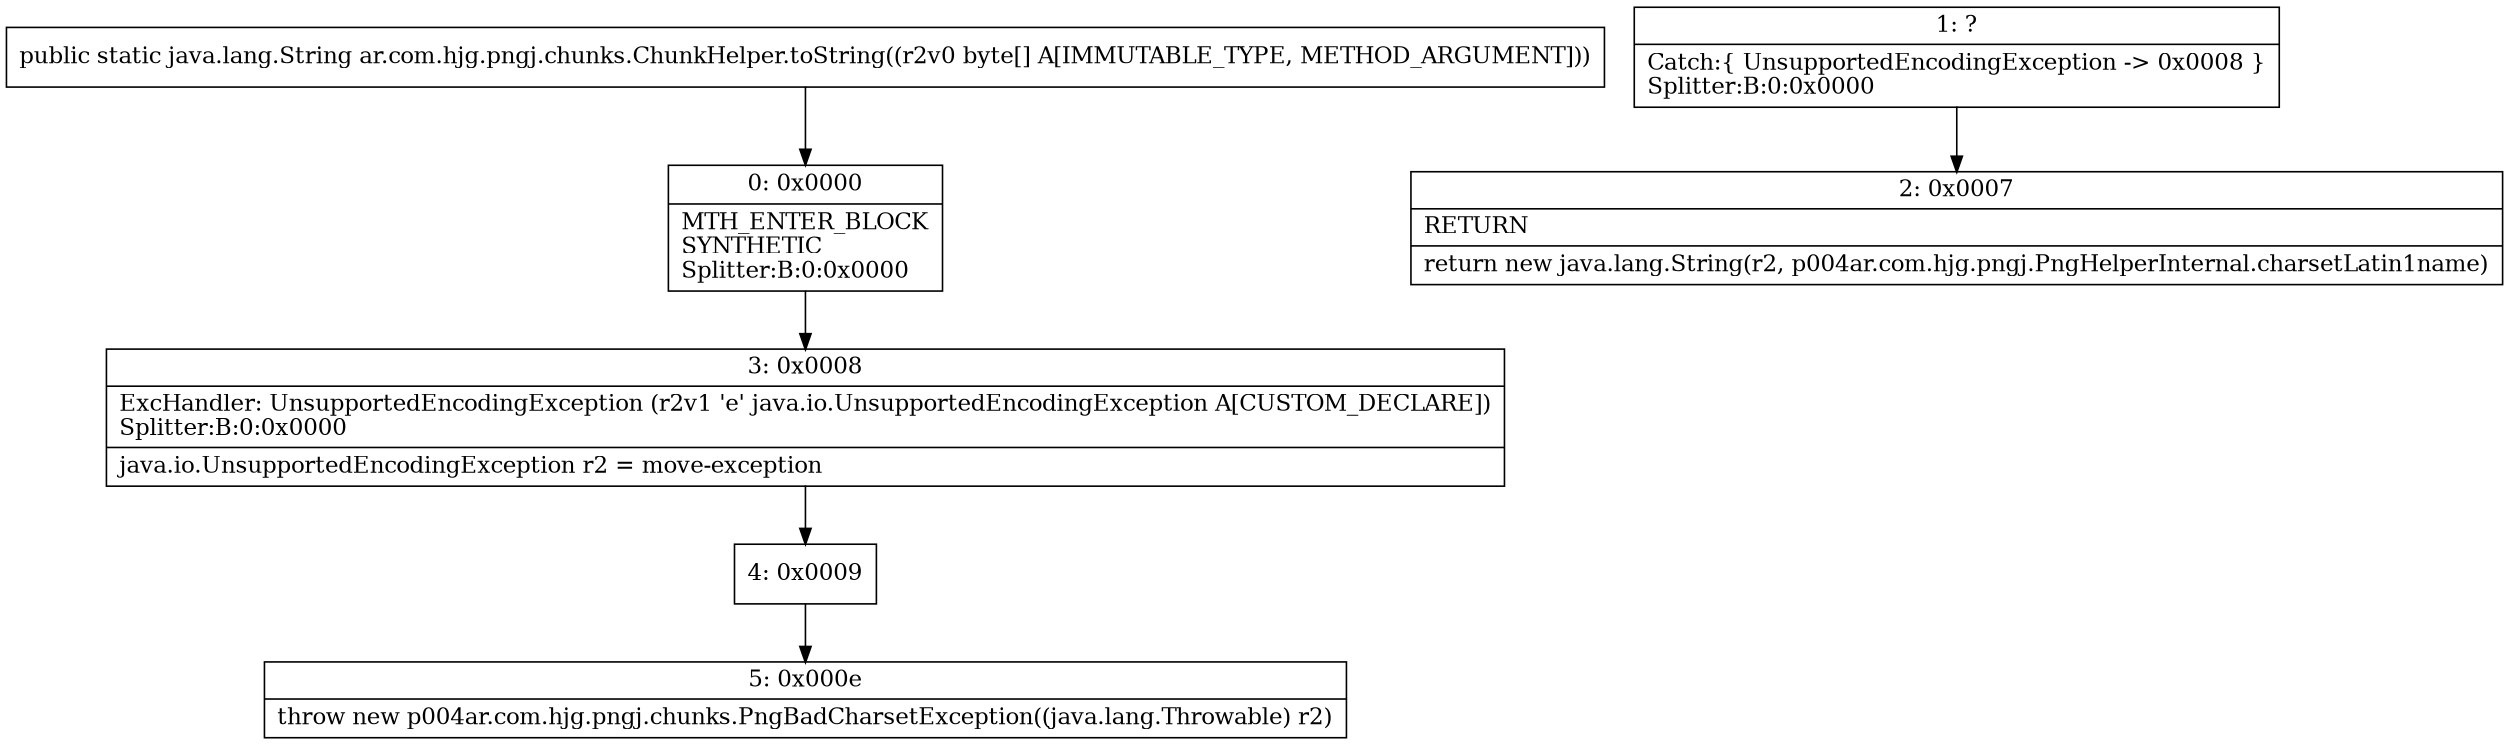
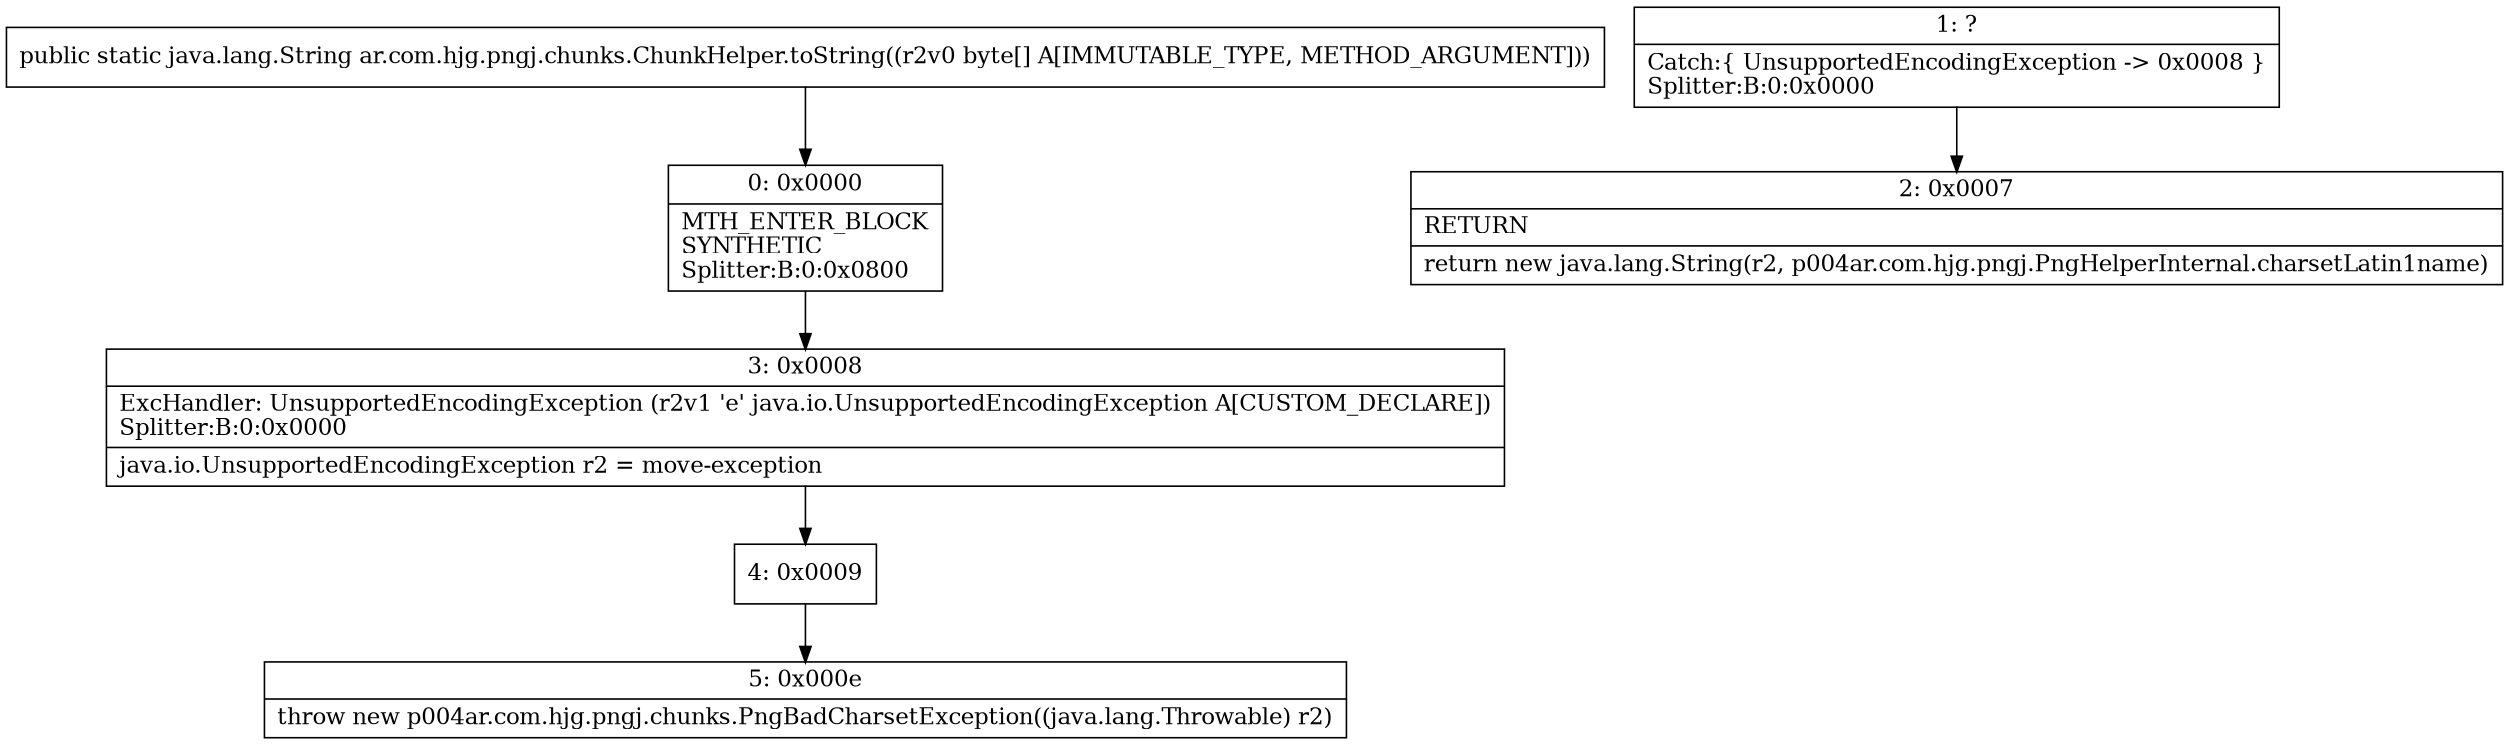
(796, 271) -> (796, 271)
